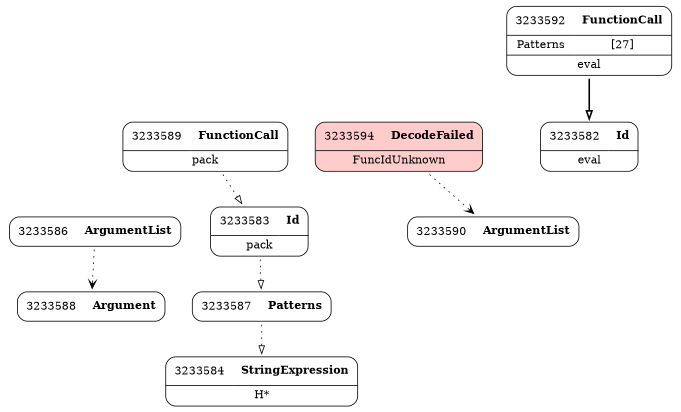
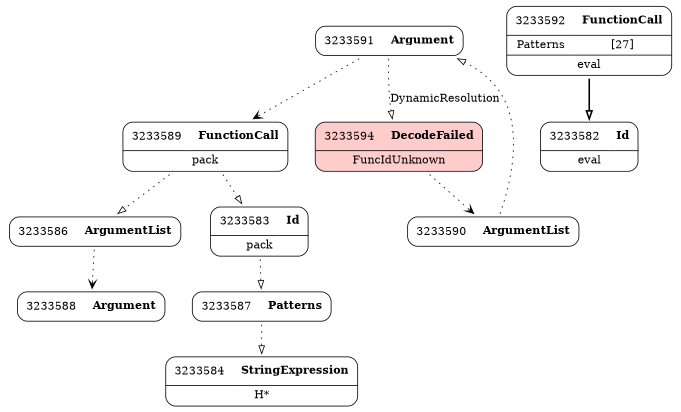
none -> (389, 41)
none -> (147, 192)
